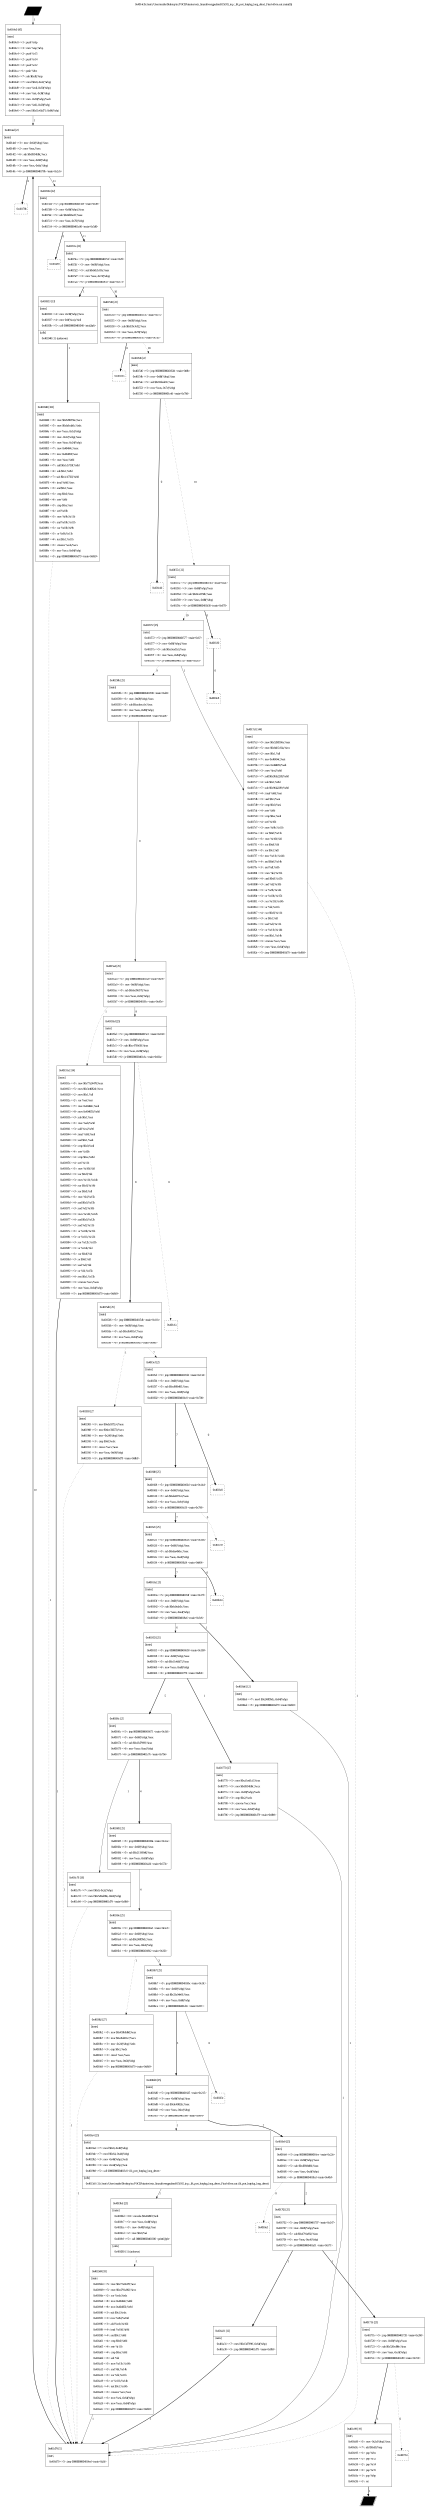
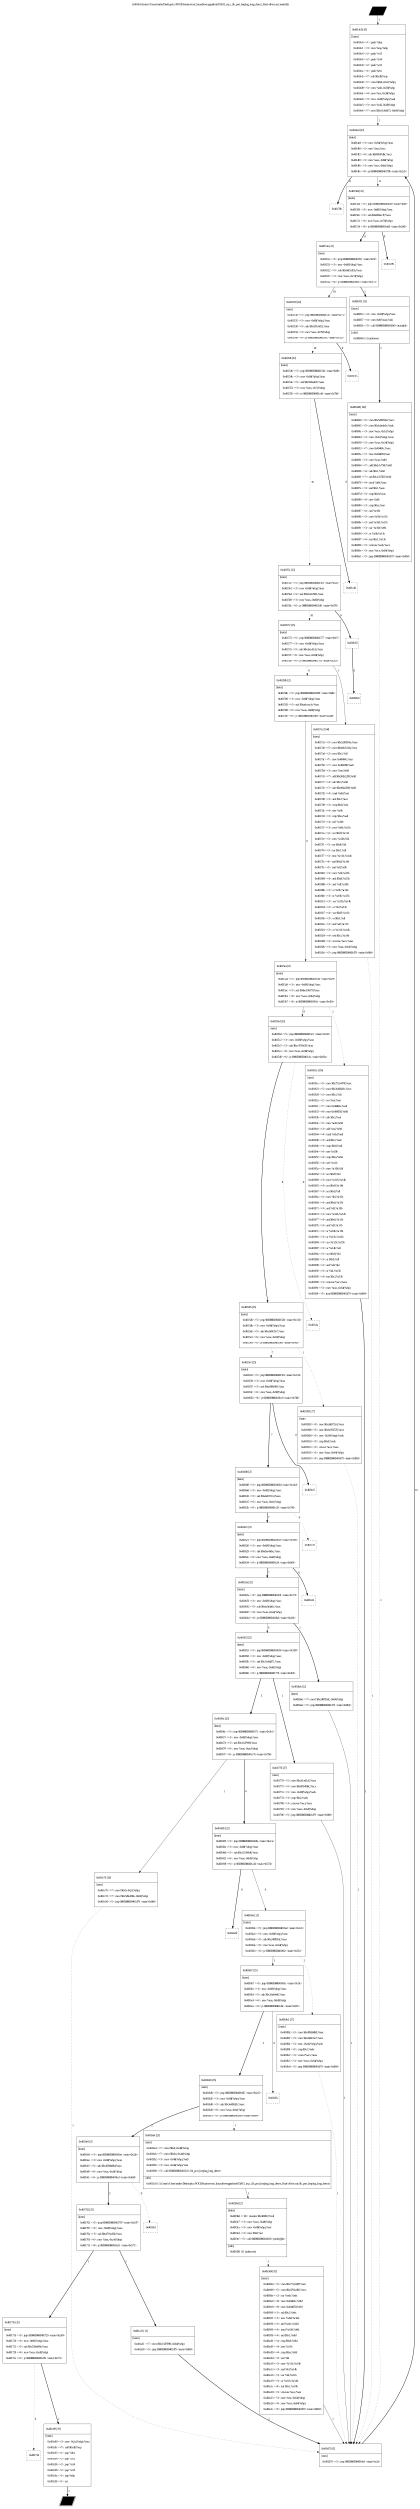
none -> (232, 1933)
